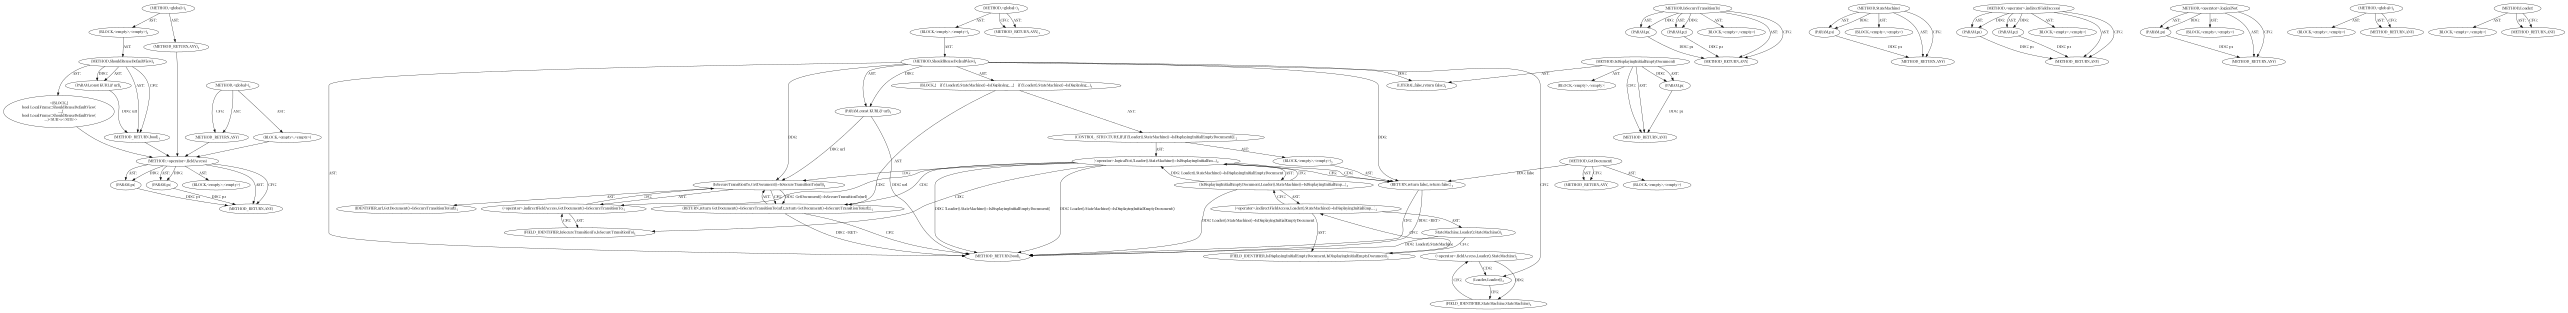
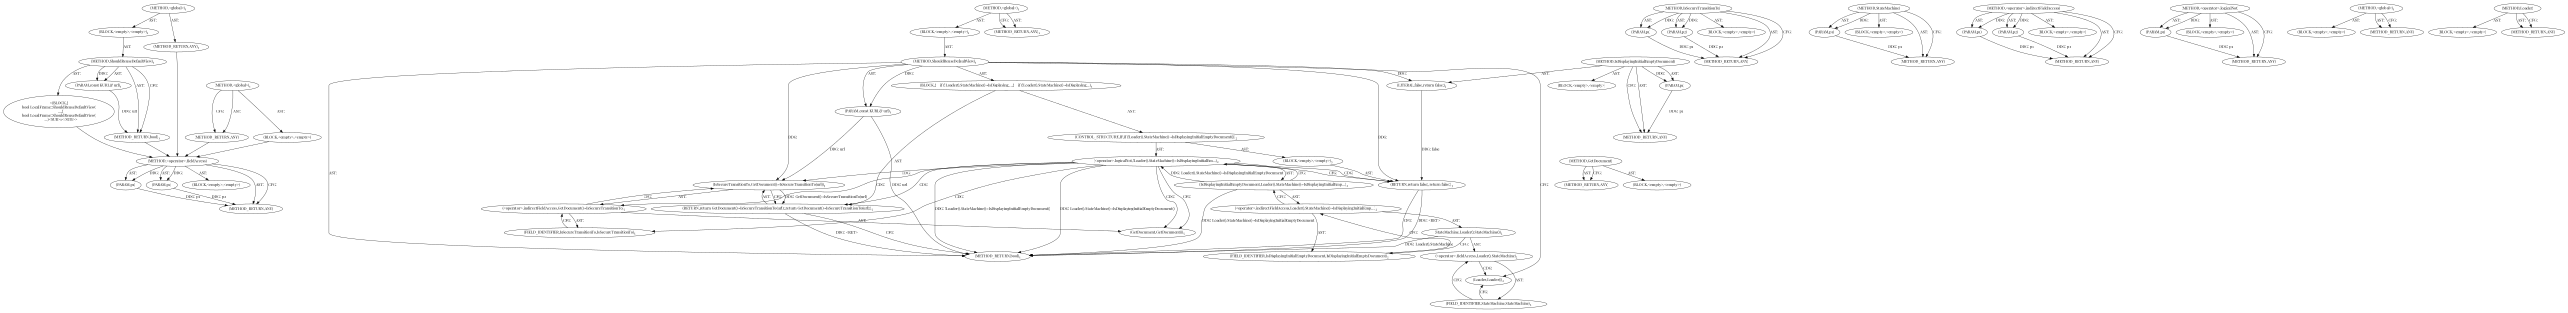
(1510, 173) -> (1422, 134)
(406, 209) -> none
none -> (1157, 233)
none -> (1472, 243)
(1520, 280) -> (1520, 280)
(1490, 291) -> (1480, 293)
